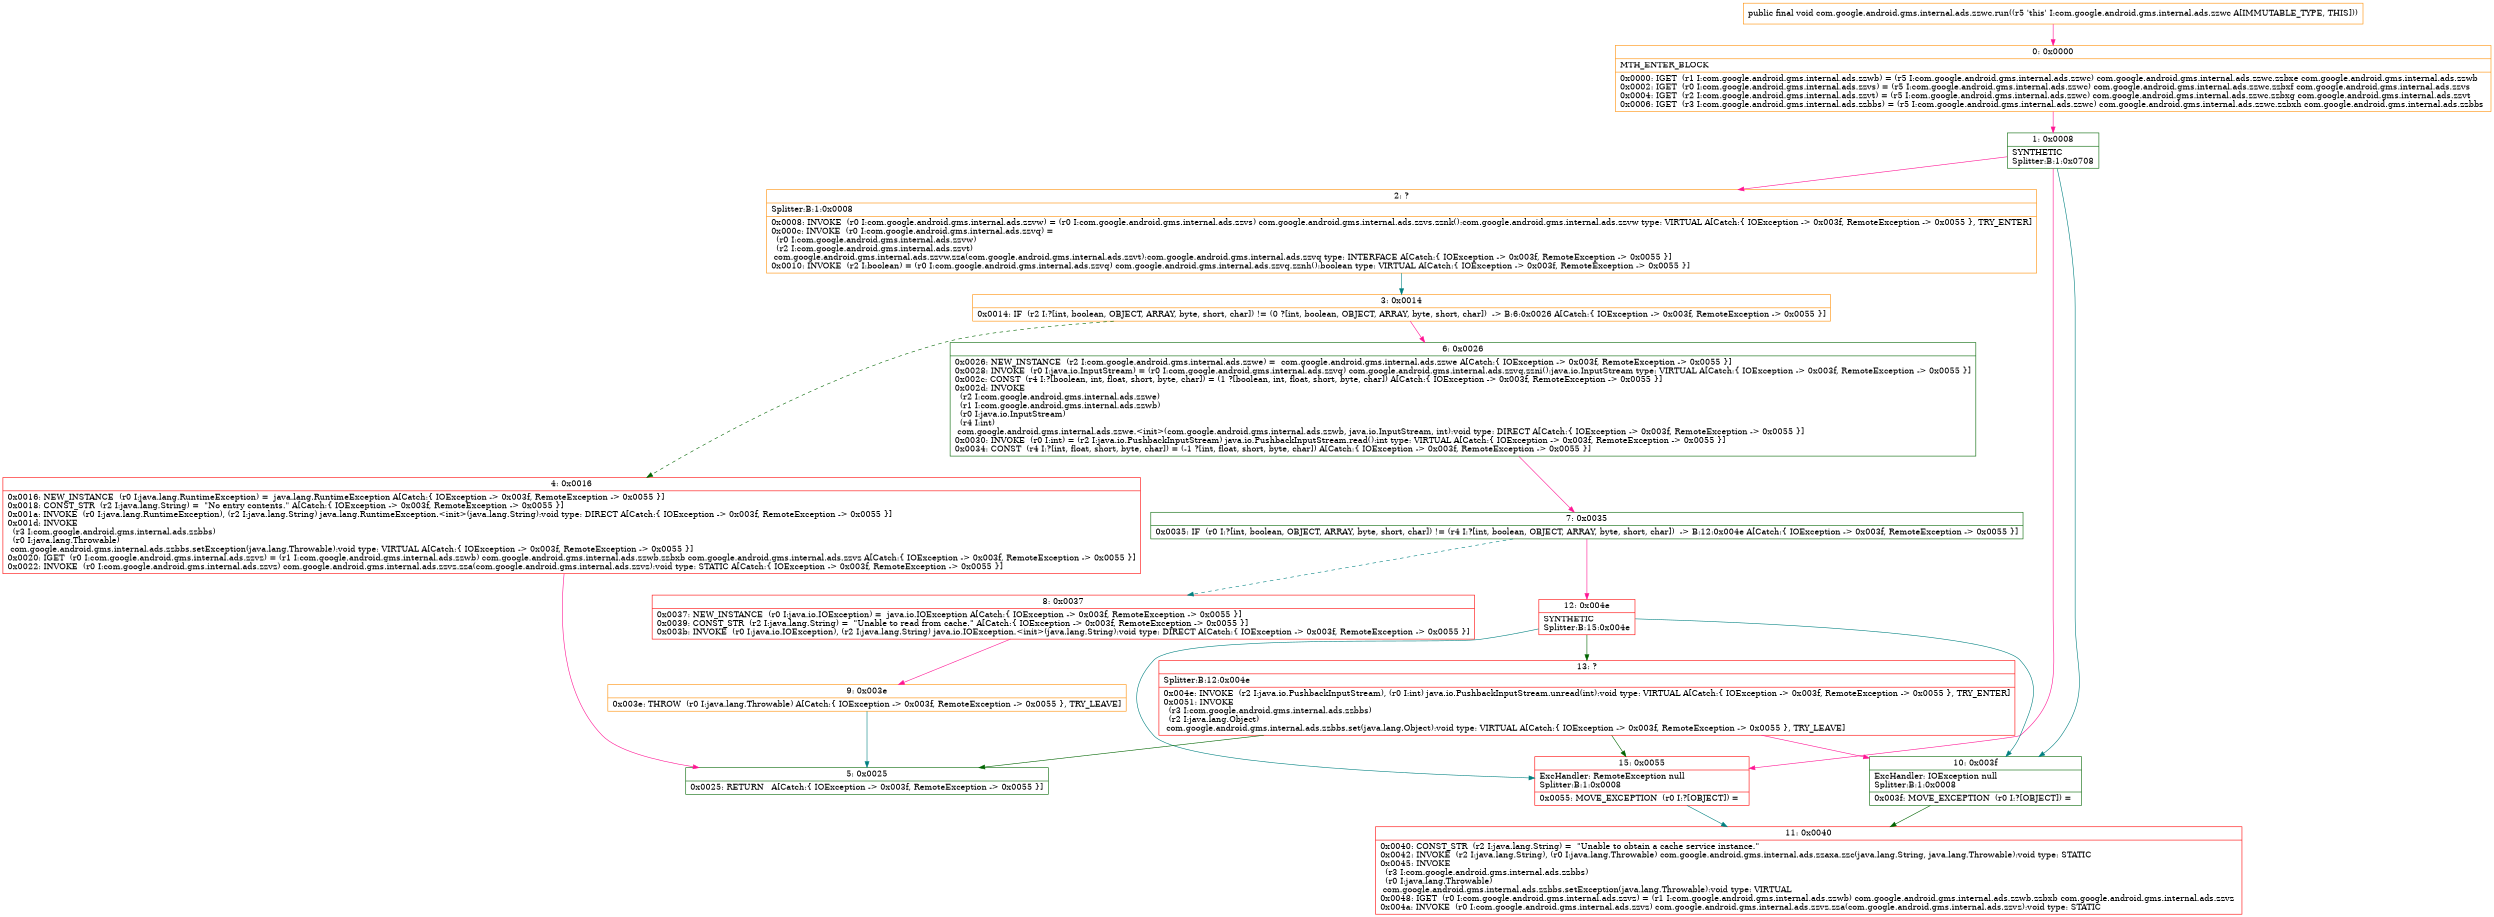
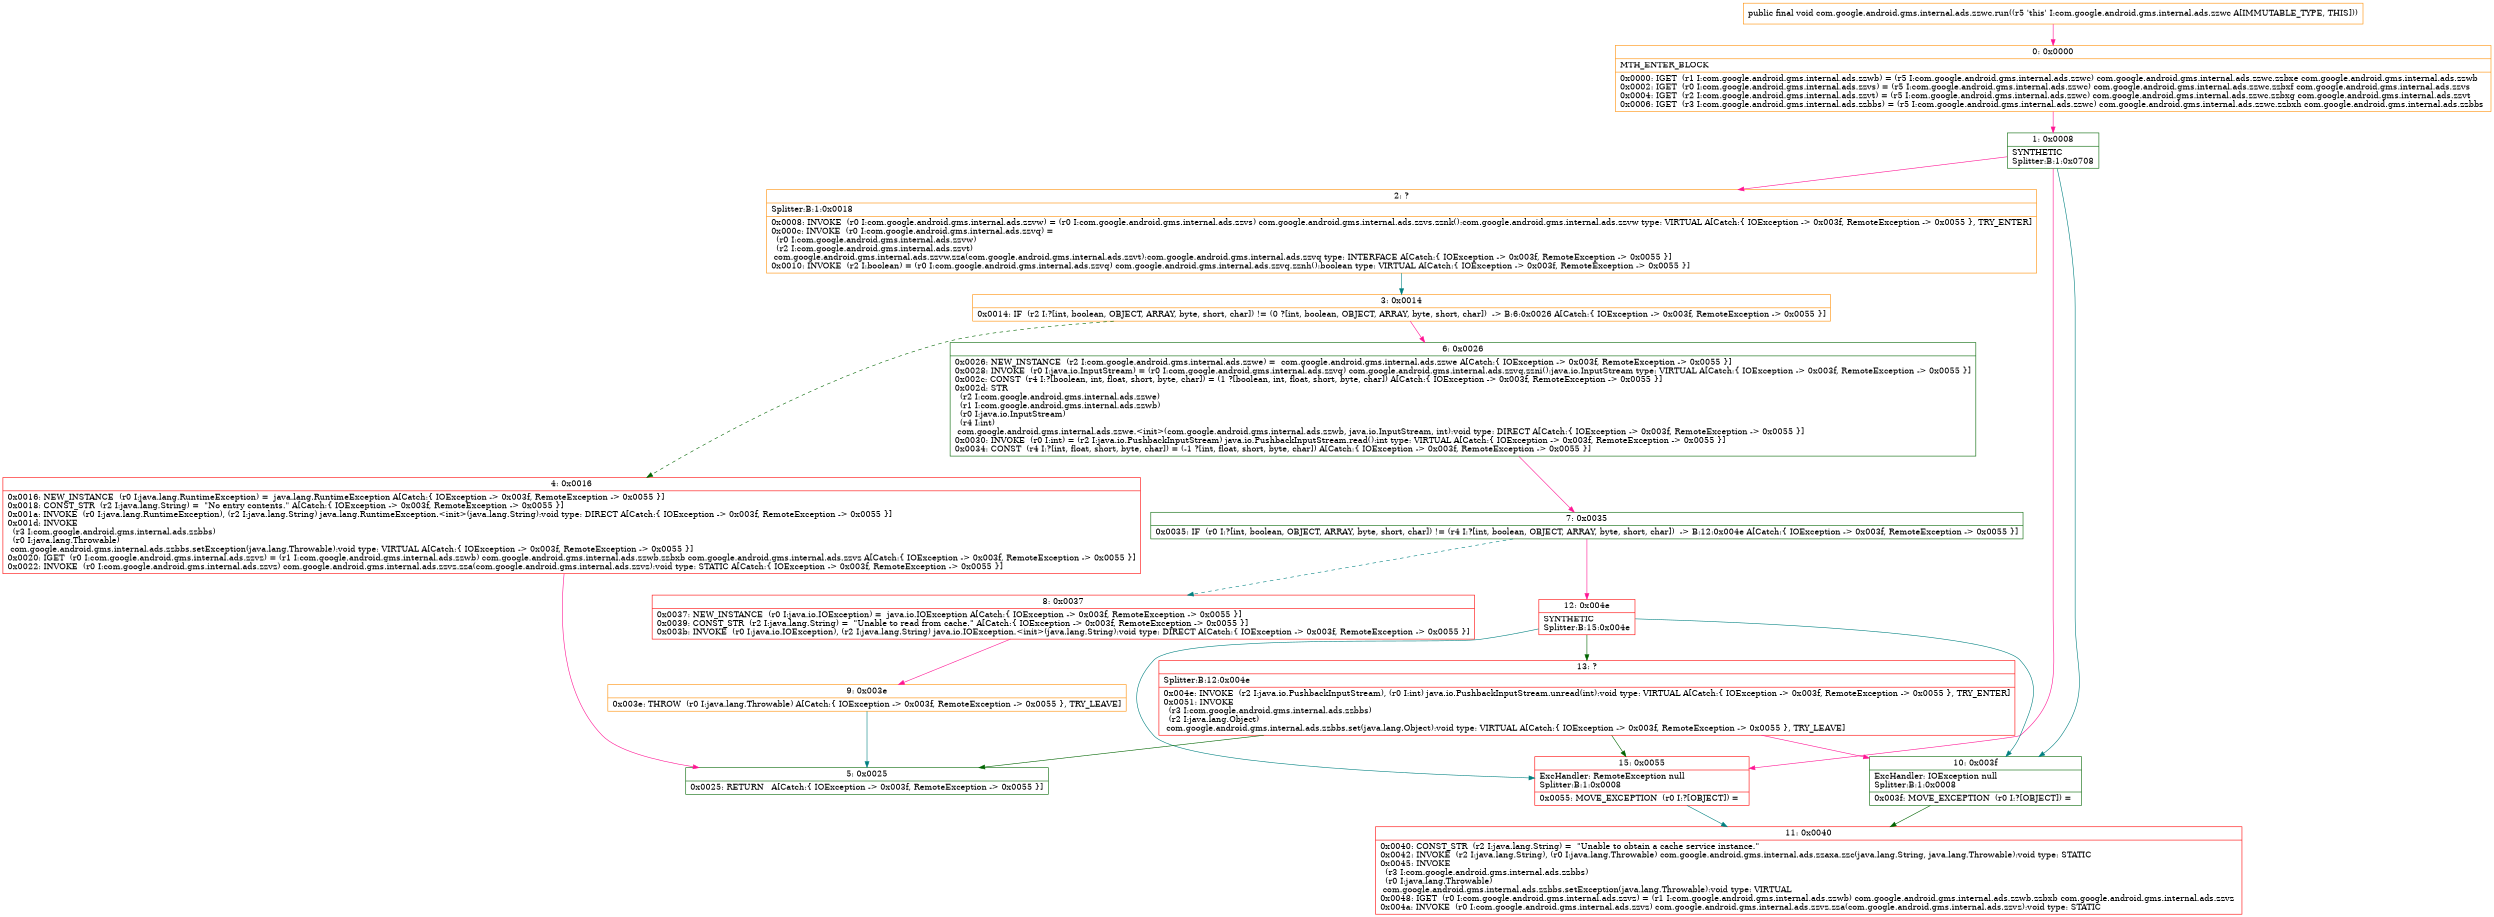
(812, 209) -> (812, 209)
(993, 388) -> (984, 388)
